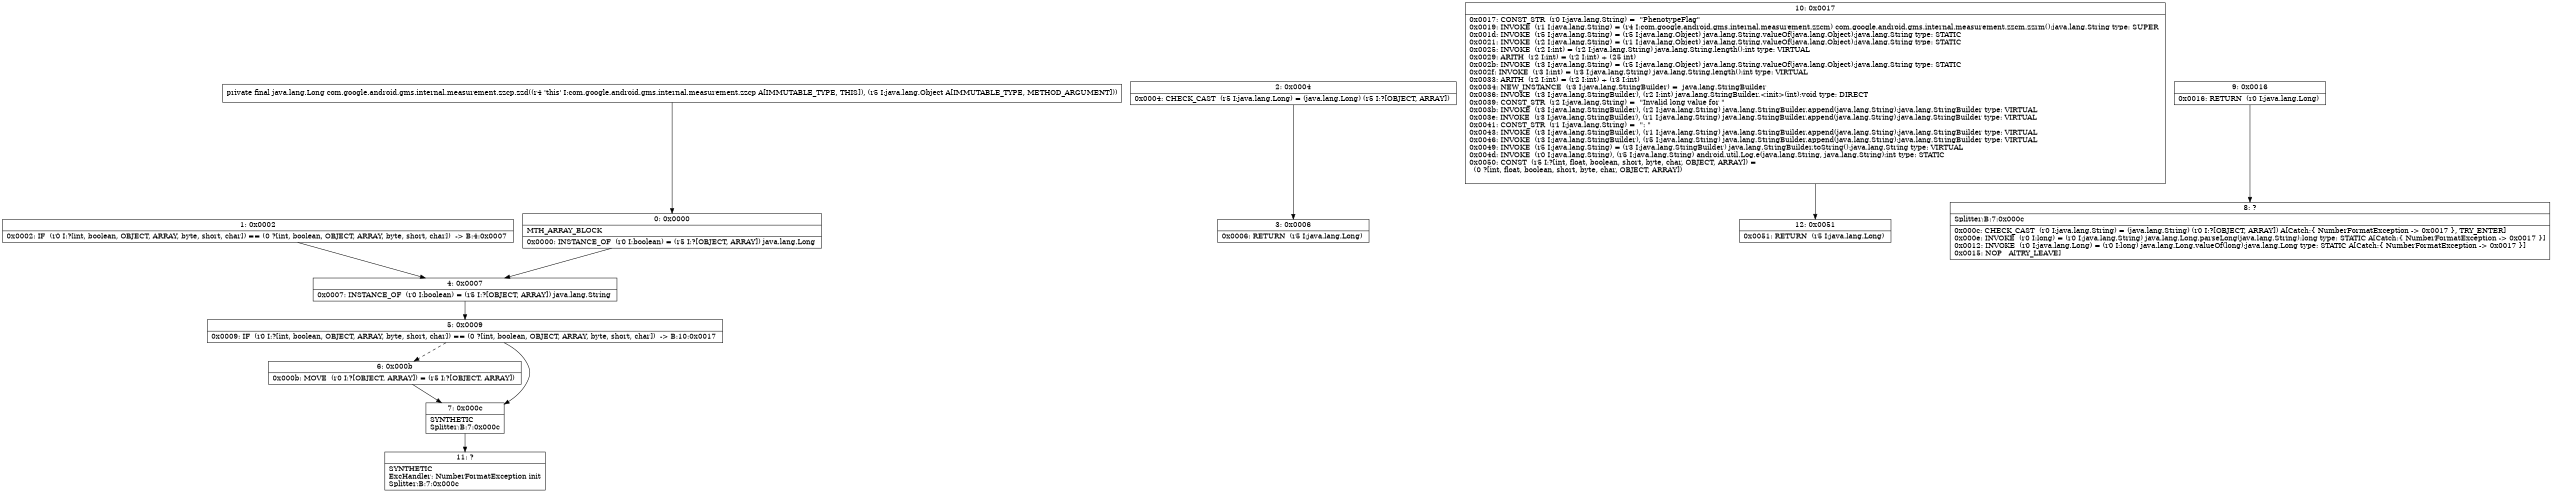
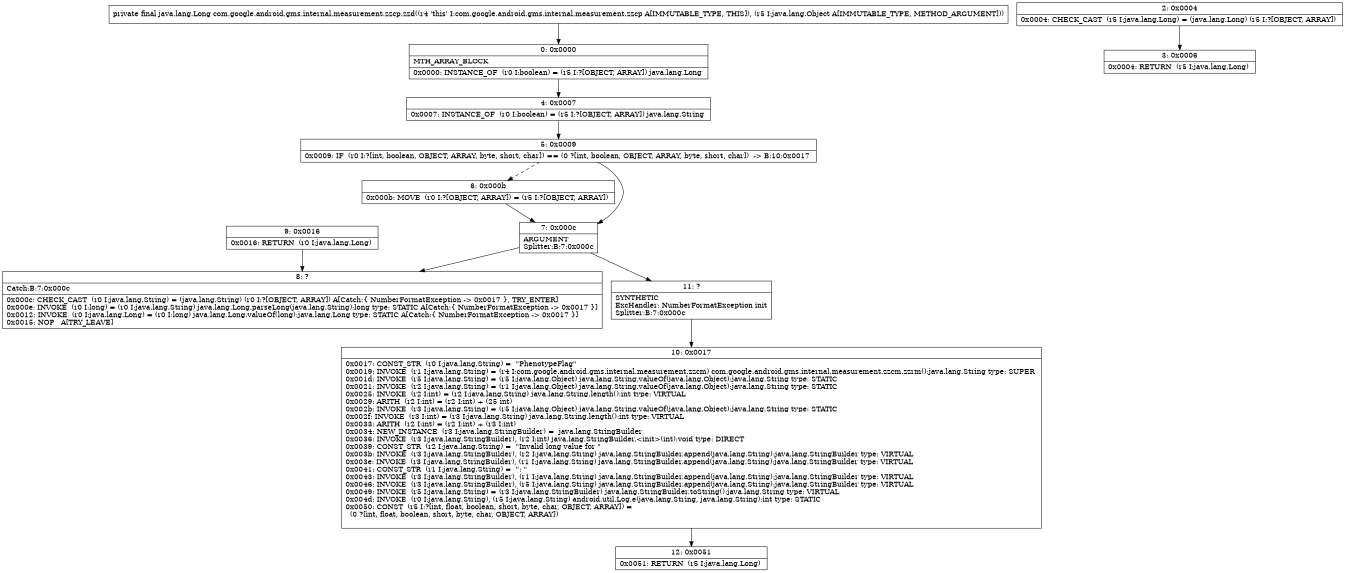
(1989, 219) -> (38, 289)
(258, 231) -> none
(1293, 236) -> (1180, 67)
none -> (472, 259)
none -> (691, 331)
(452, 420) -> (546, 239)
